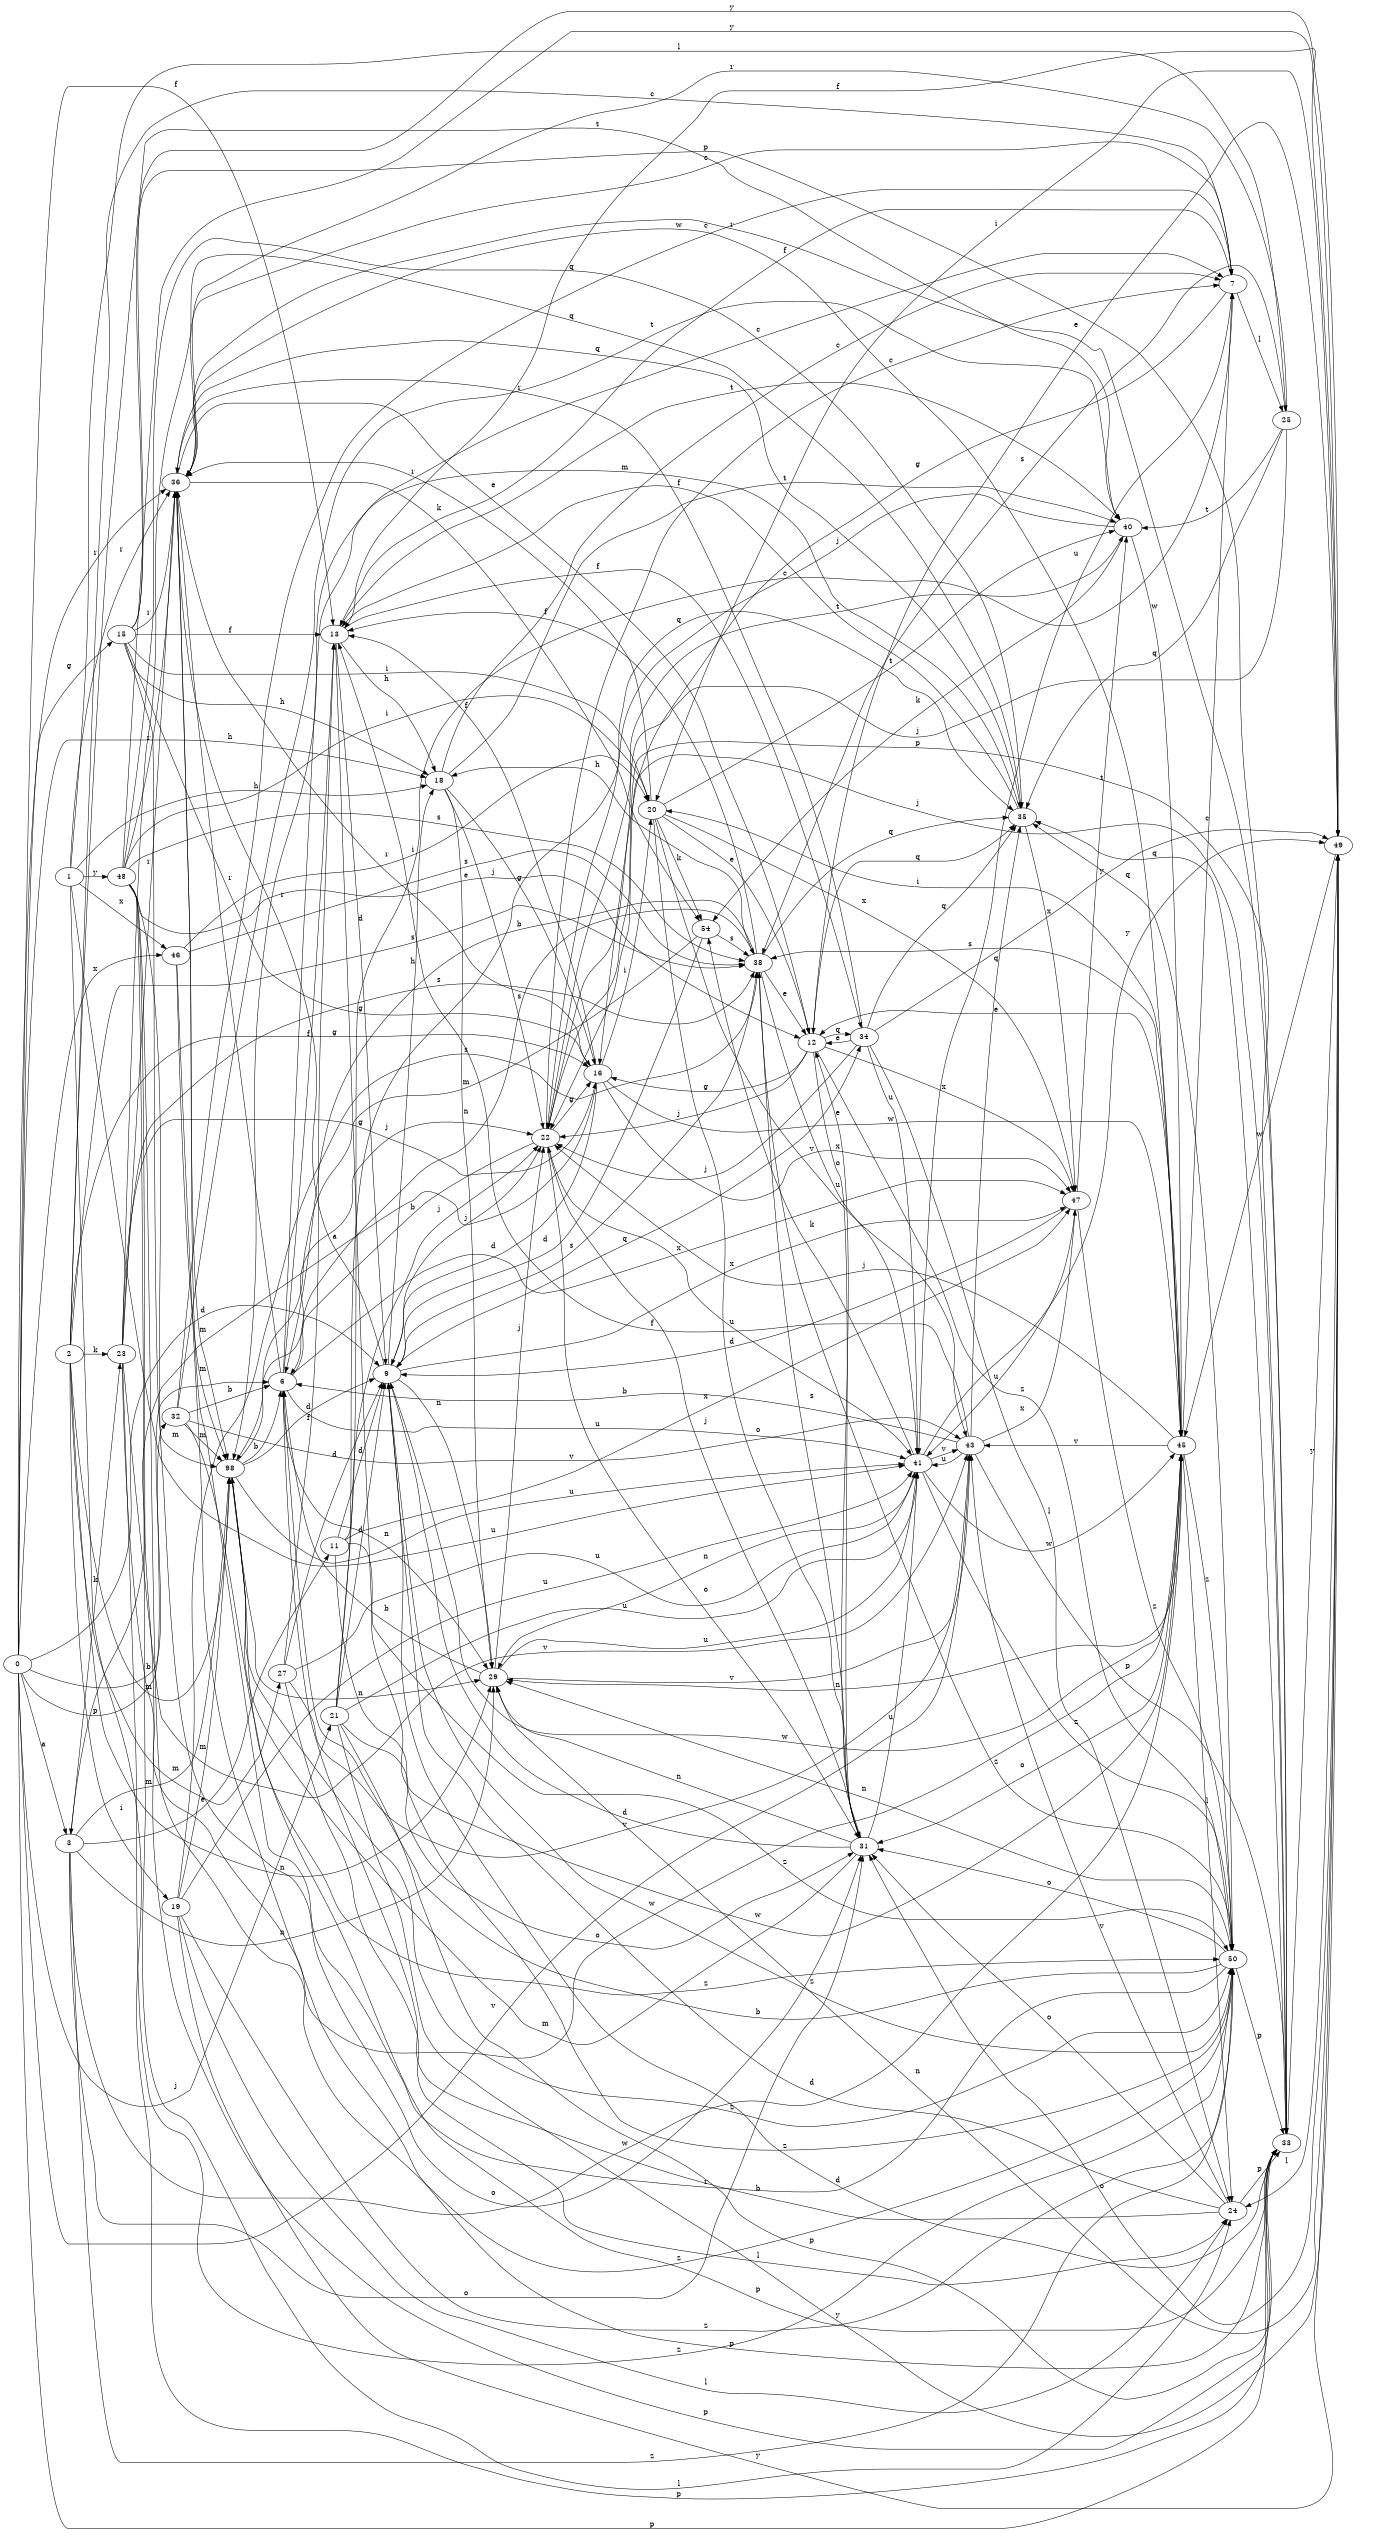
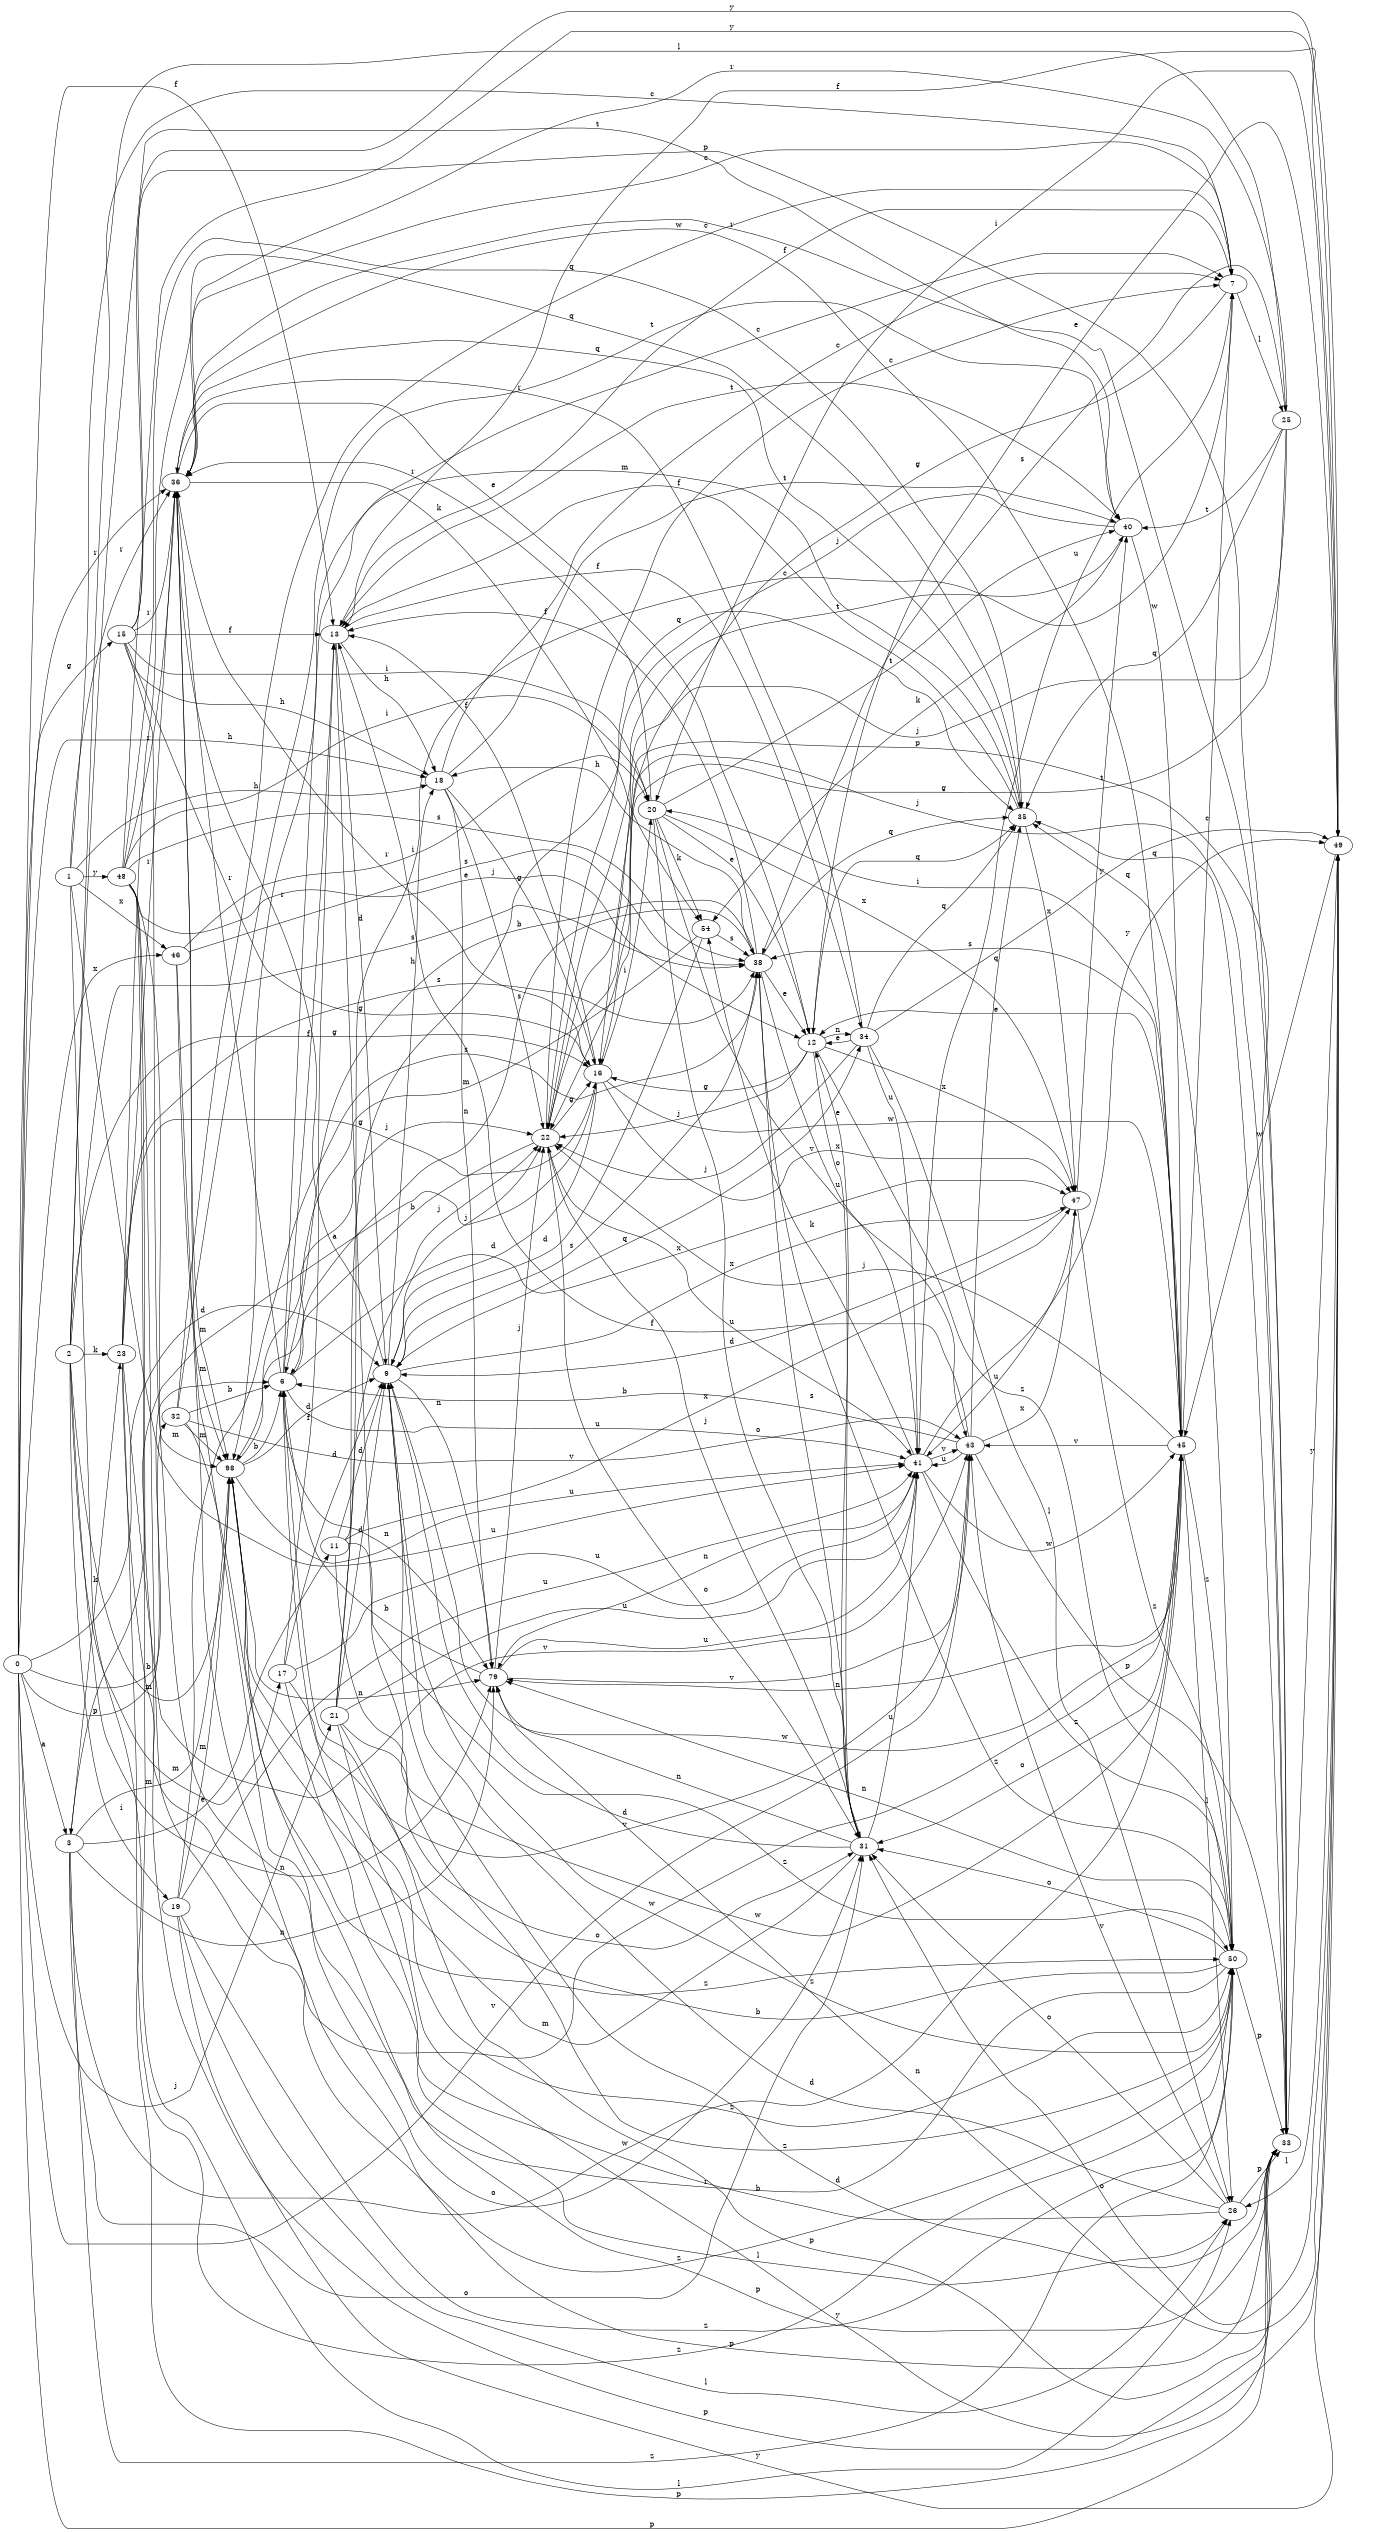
none -> (958, 792)
(838, 1030) -> (838, 1030)
(283, 1674) -> (283, 1674)
(494, 1677) -> (494, 1677)
(1233, 2211) -> (1233, 2211)
